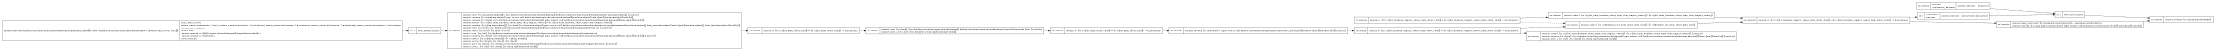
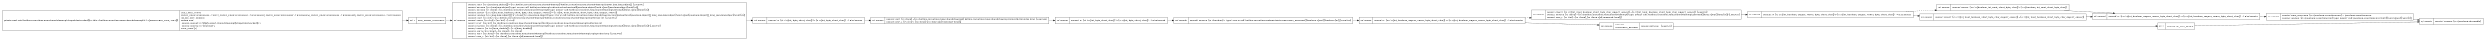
(2074, 14) -> (2180, 26)
none -> (1743, 15)
(1953, 16) -> none
(1542, 28) -> (1561, 24)
(429, 31) -> (431, 20)
